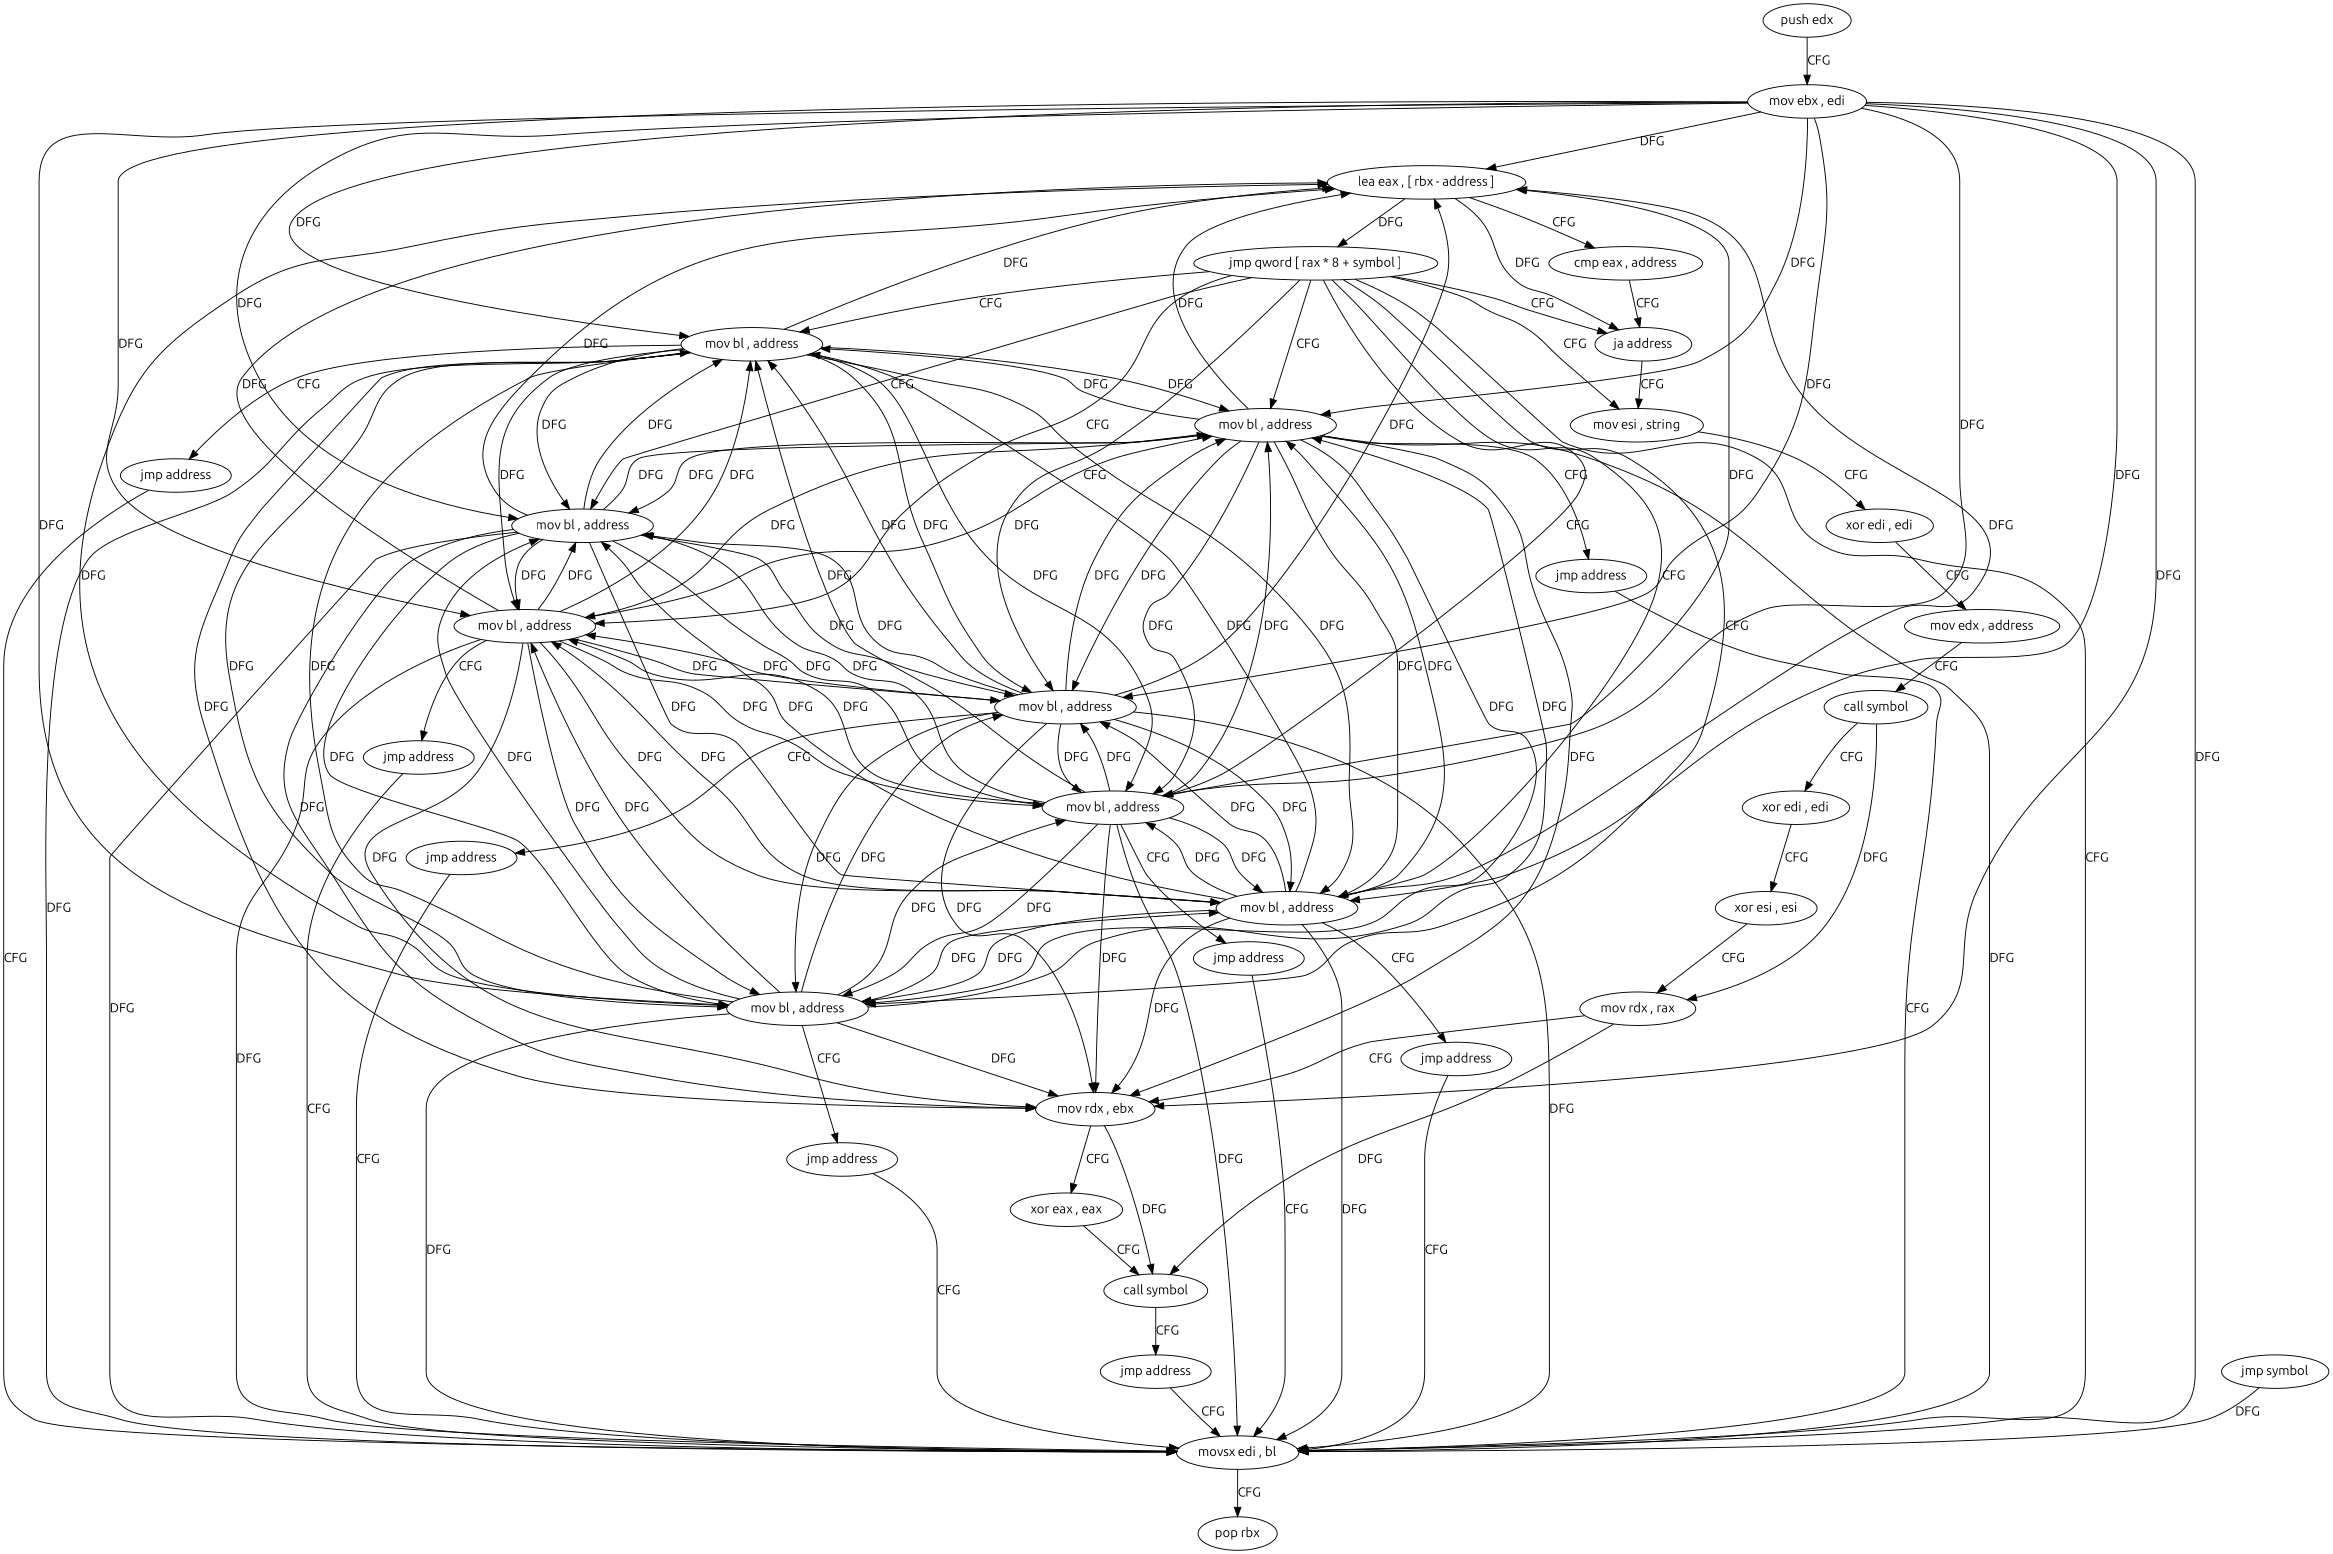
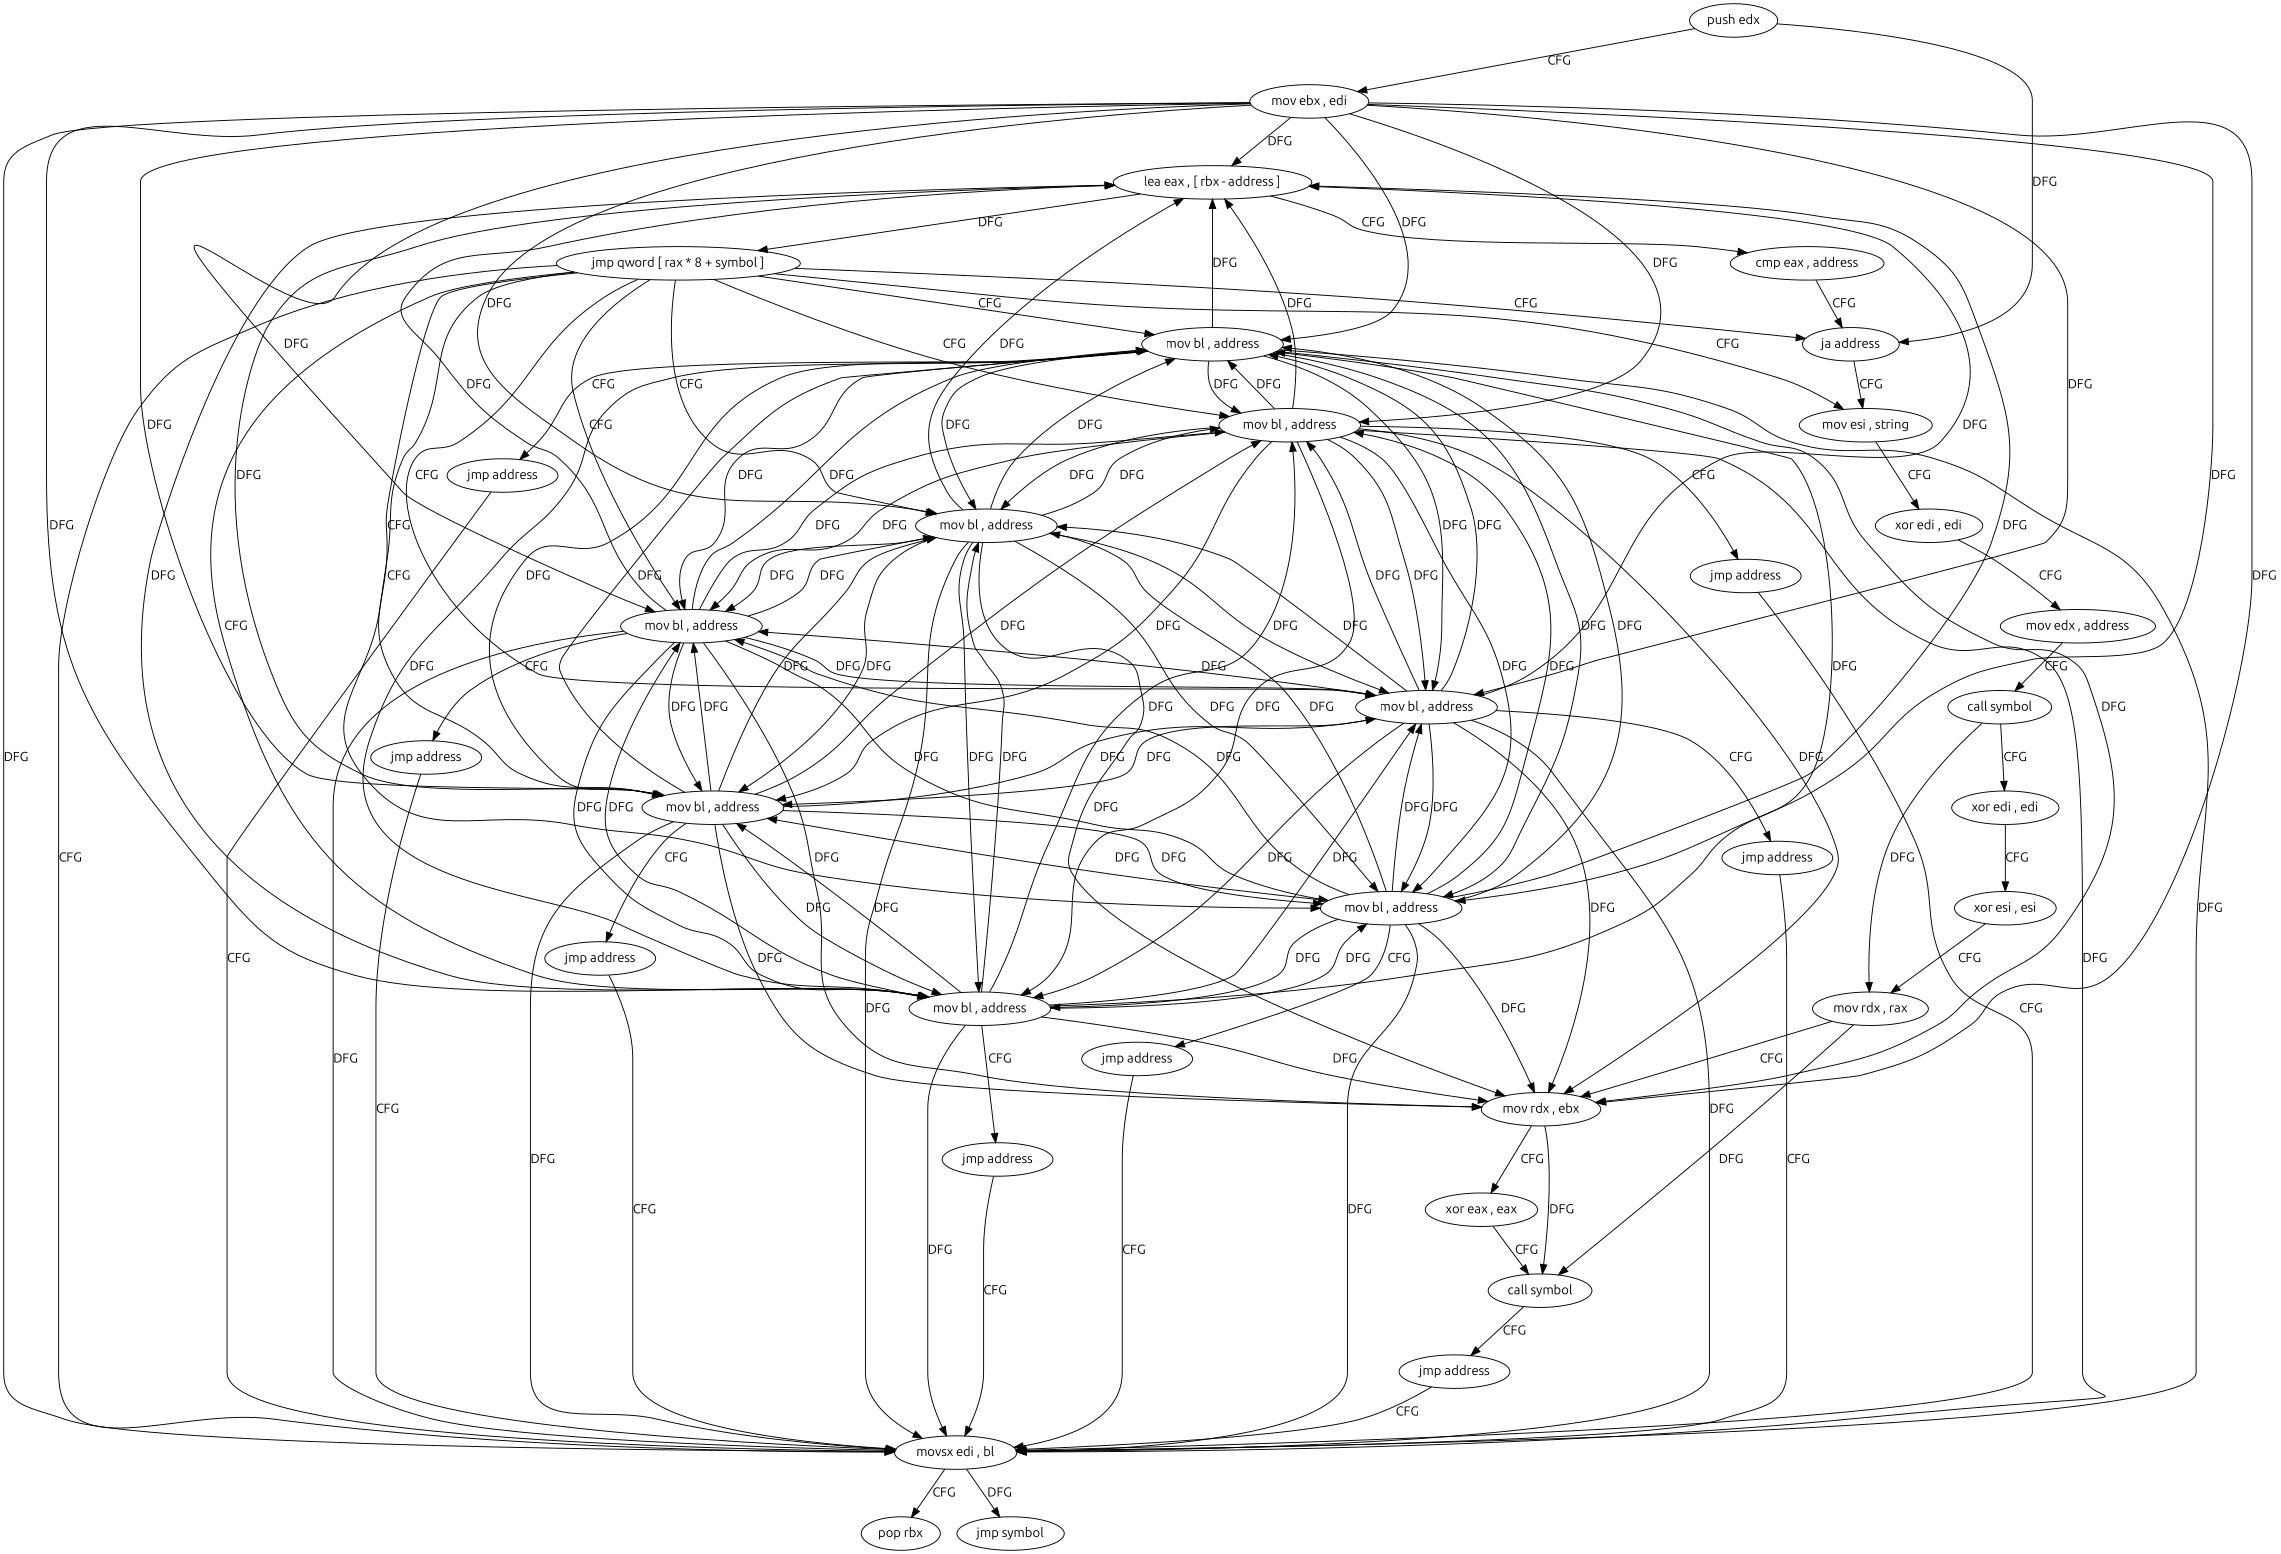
(1516, 281) -> (2032, 124)
(1789, 1446) -> (980, 1489)
